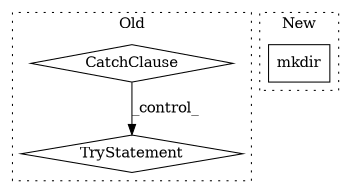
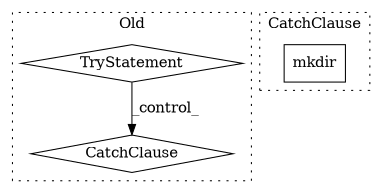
(299, 24) -> (315, 24)
(132, 103) -> (132, 103)
